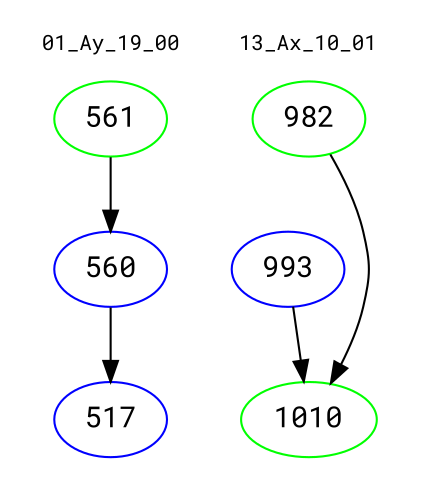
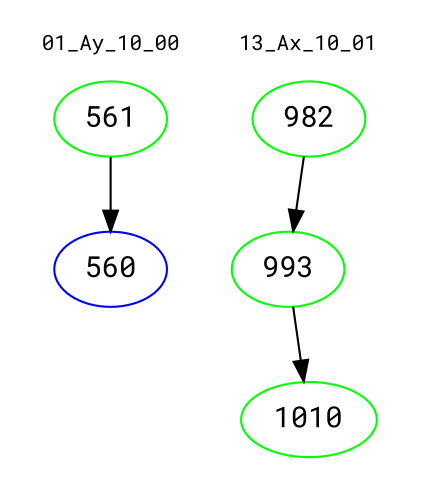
(112, 45) -> (112, 45)
(368, 258) -> (300, 183)
(288, 269) -> (288, 269)
(111, 420) -> none
